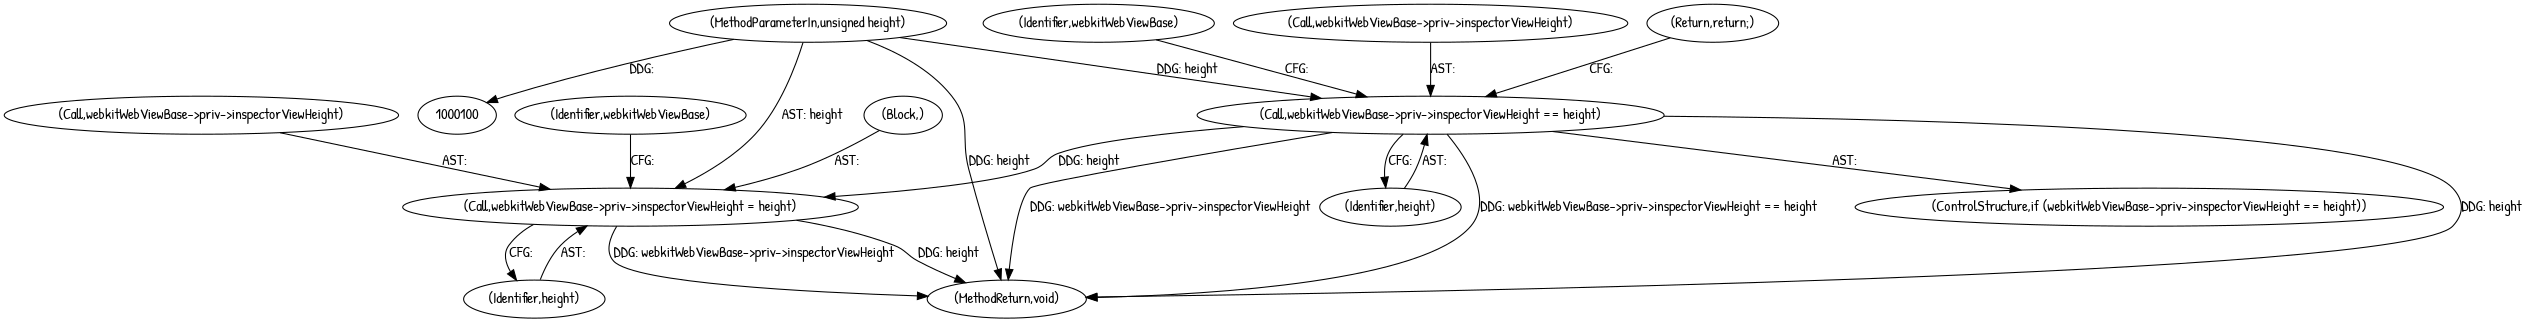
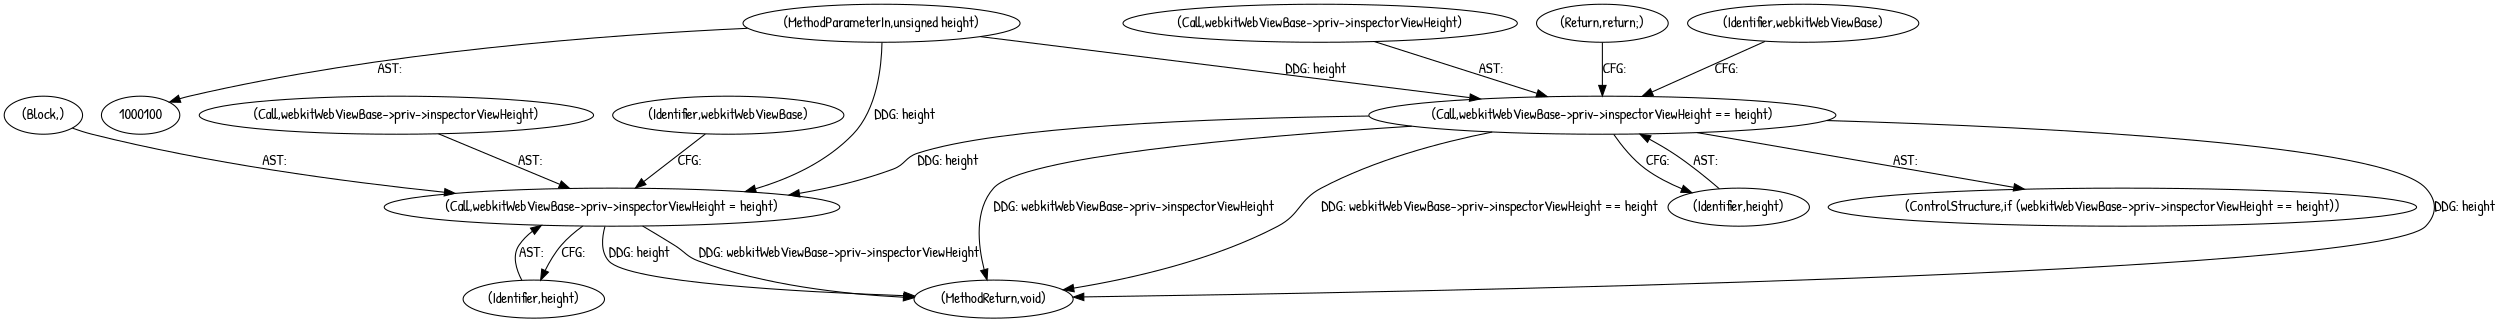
(644, 69) -> (392, 69)
(812, 115) -> (905, 115)
(965, 132) -> none
